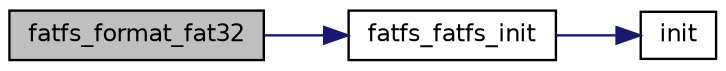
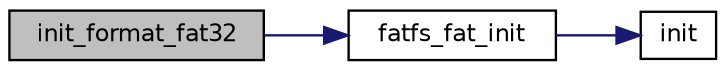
(137, 35) -> (137, 35)
(452, 35) -> (452, 35)
